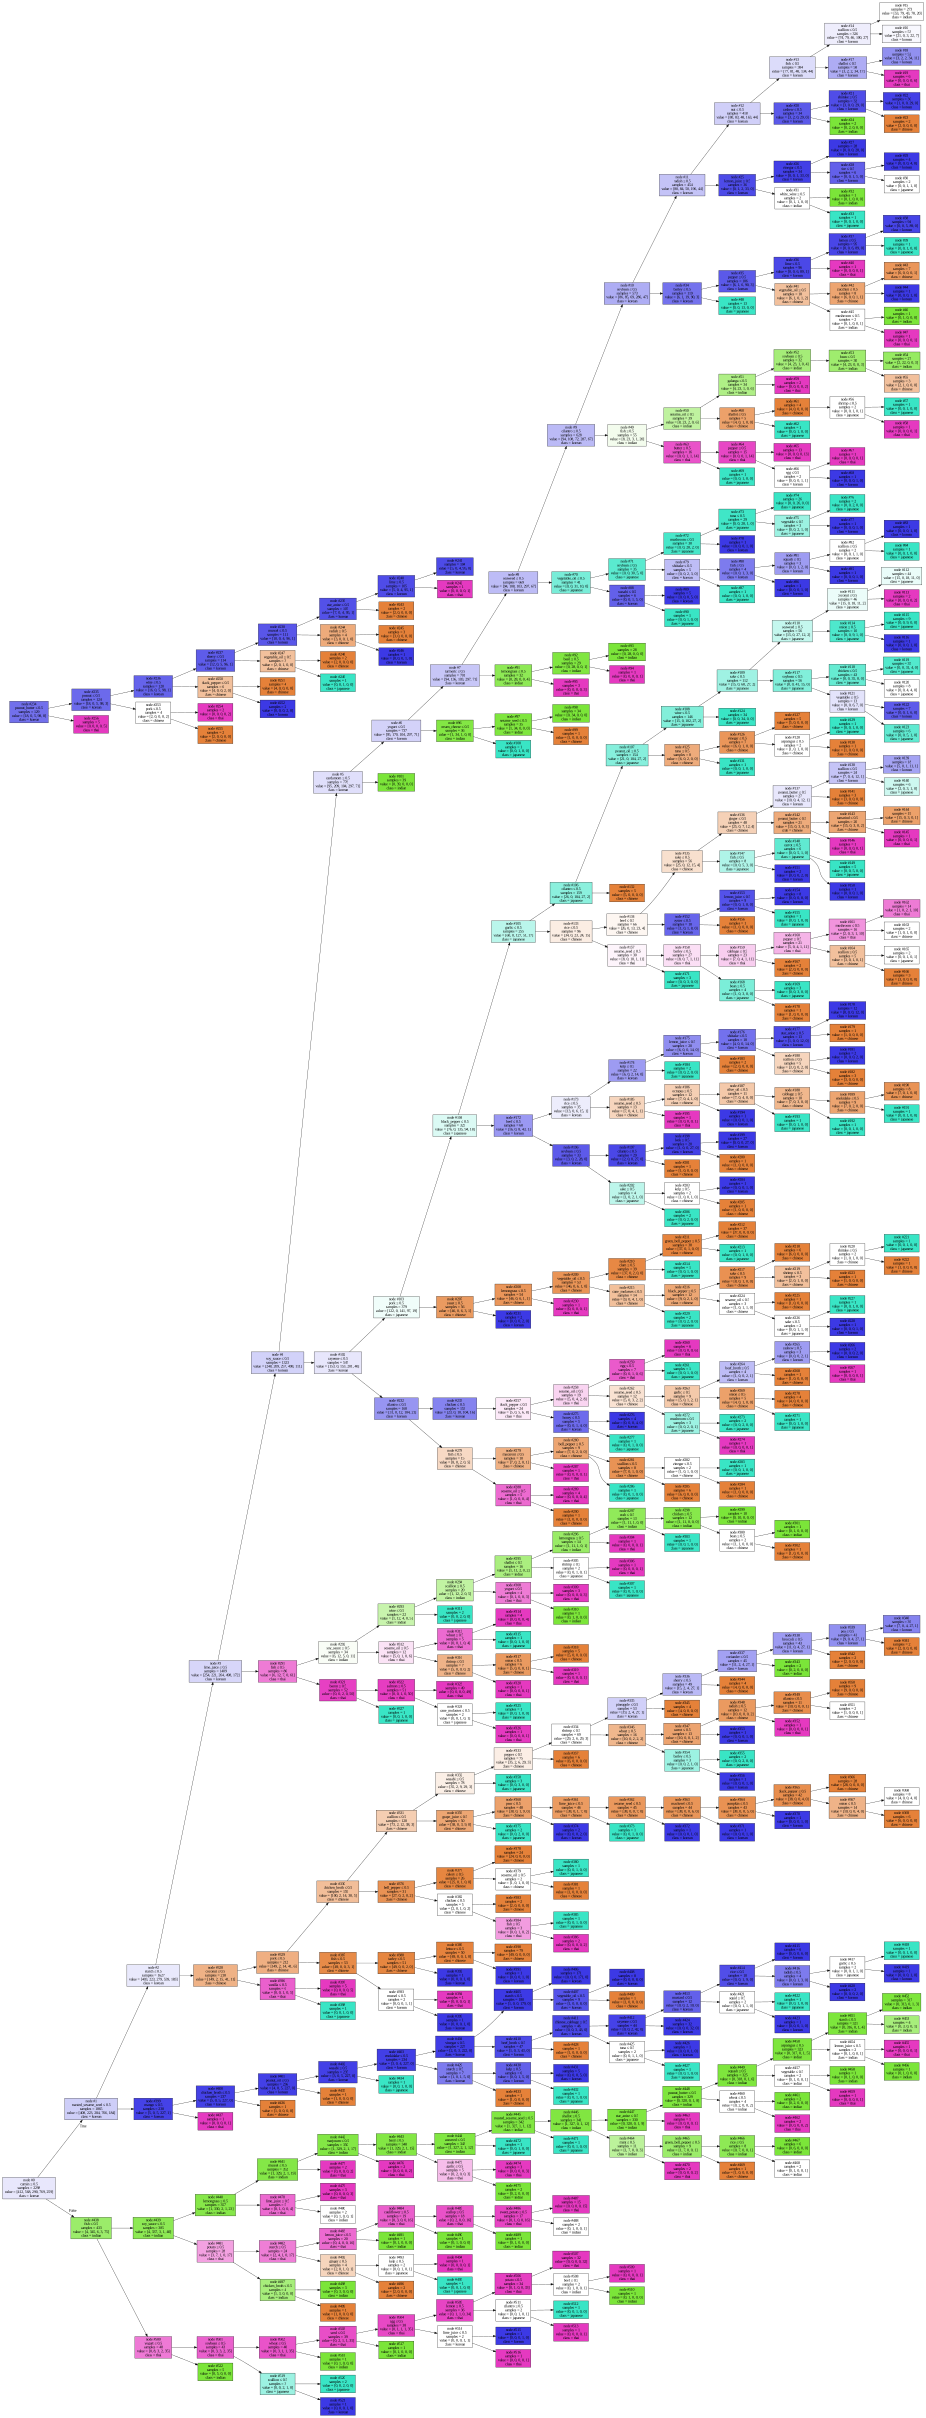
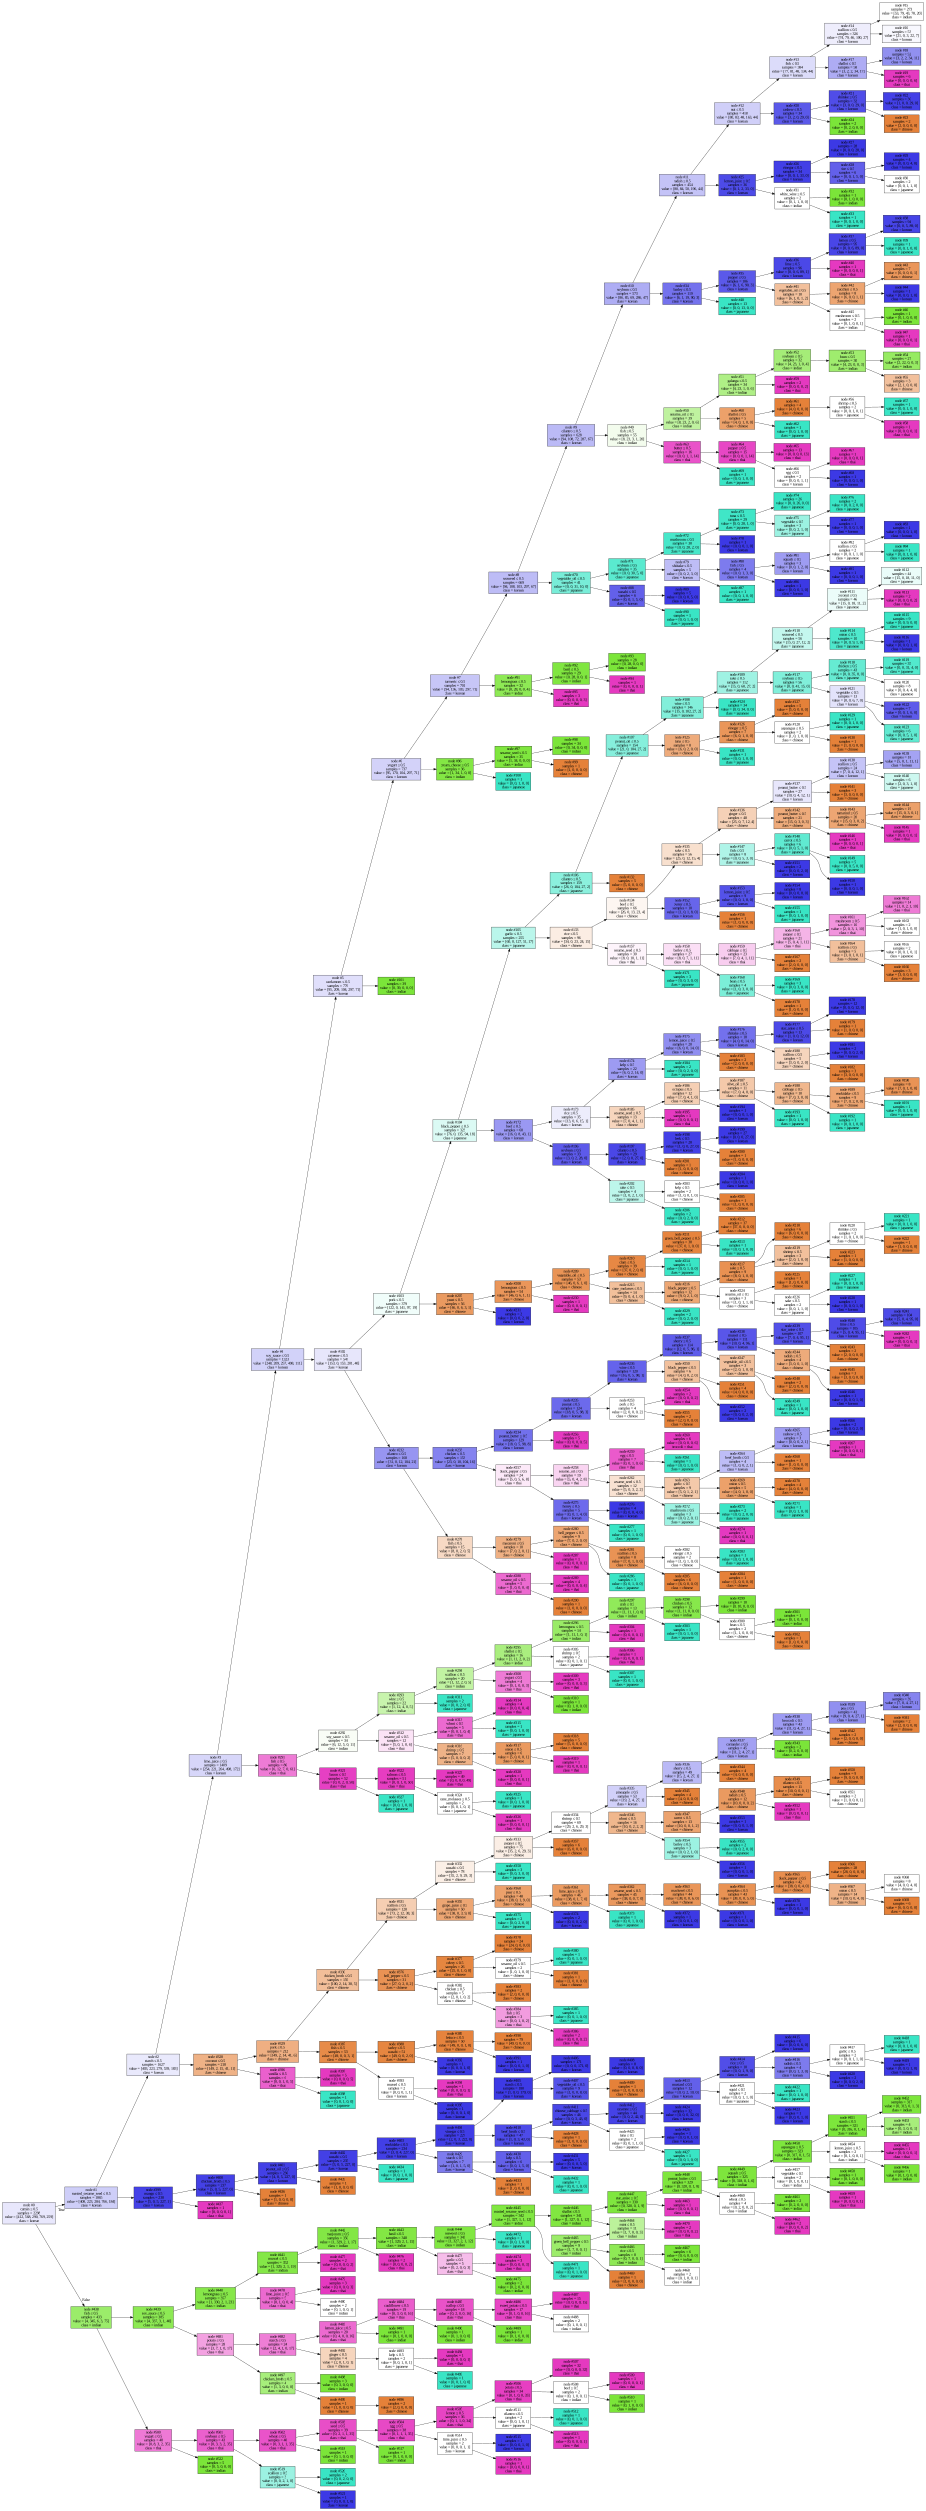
(792, 830) -> (792, 826)
(682, 1354) -> (682, 1447)
none -> (484, 1449)
(396, 1963) -> (396, 2052)
(652, 2146) -> (599, 2237)
(366, 2277) -> (366, 2406)
